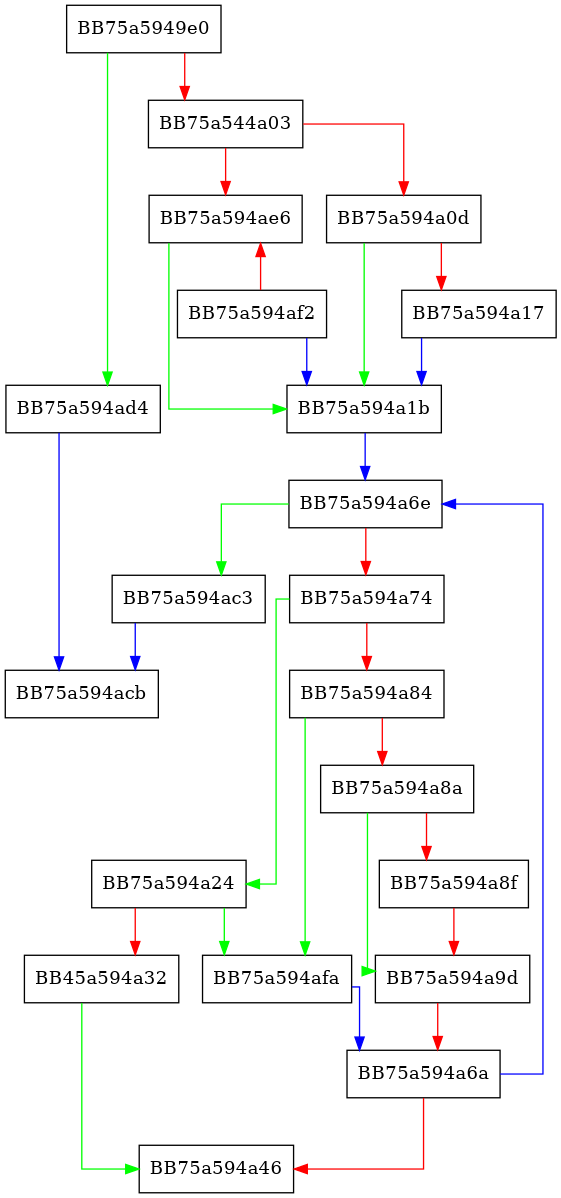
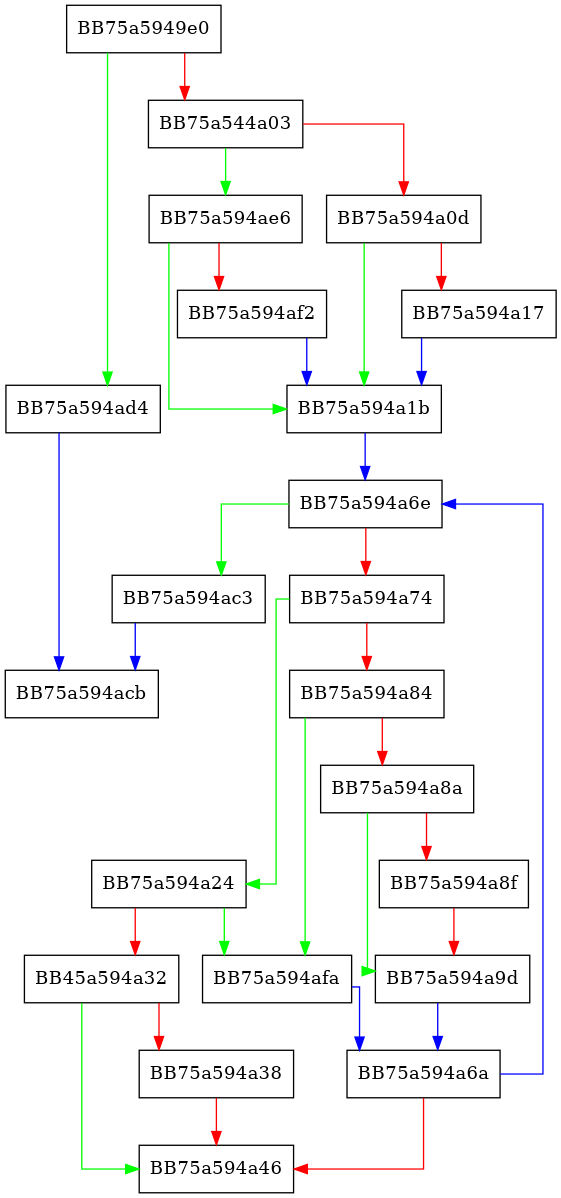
(226, 165) -> (226, 165)
(261, 273) -> (219, 260)
(438, 1020) -> (438, 1020)
none -> (216, 1074)
